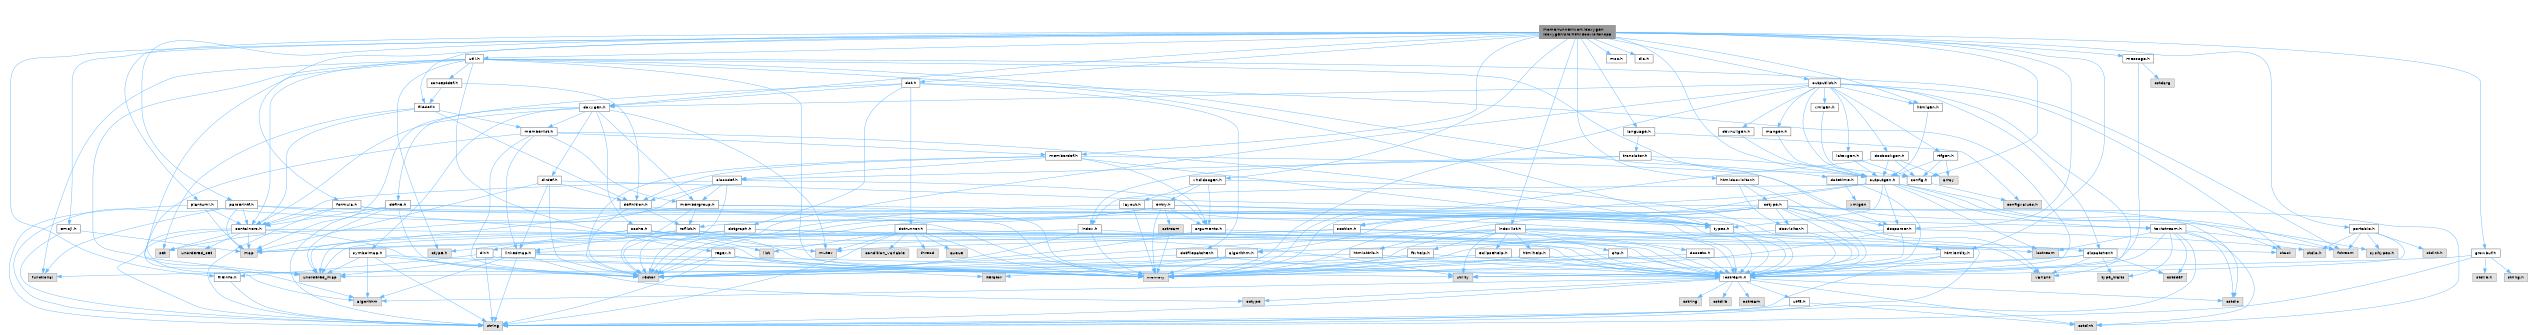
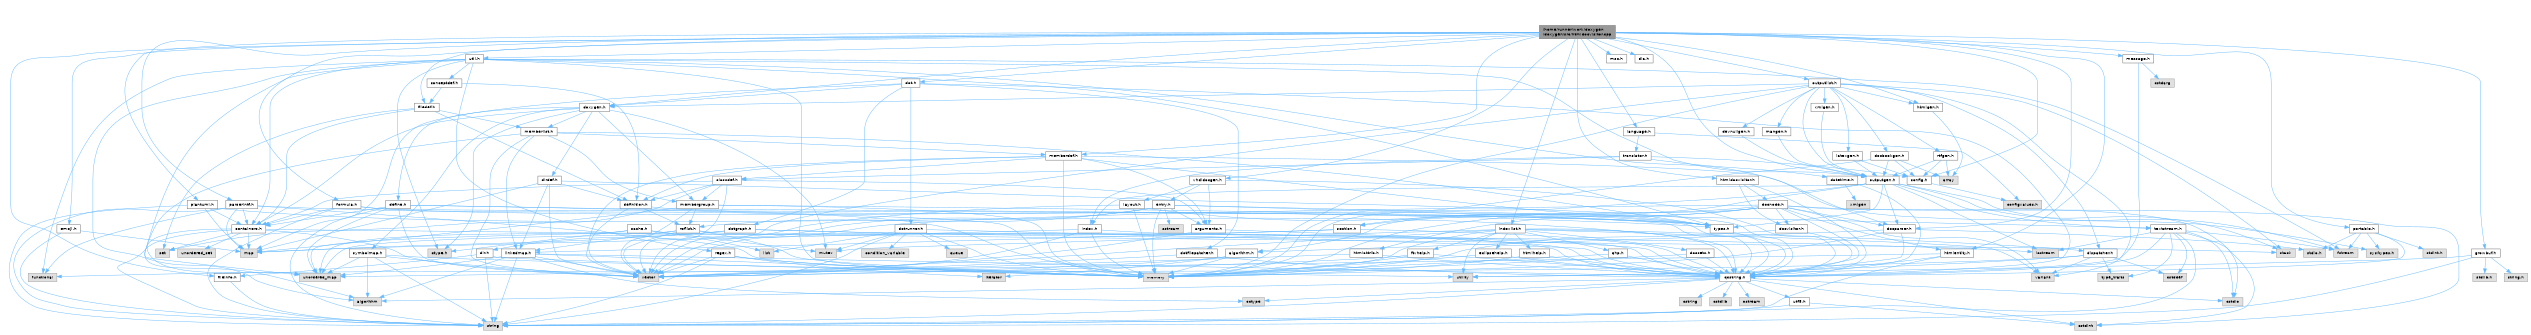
(1921, 144) -> (1957, 141)
(607, 170) -> (478, 146)
(1773, 205) -> (1773, 205)
(1171, 243) -> none
(928, 253) -> none
(1164, 253) -> (1069, 246)
none -> (584, 265)
(1735, 277) -> (1735, 277)
(1880, 302) -> none
